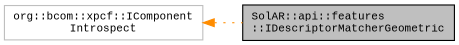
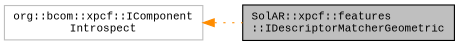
(349, 23) -> (349, 23)
